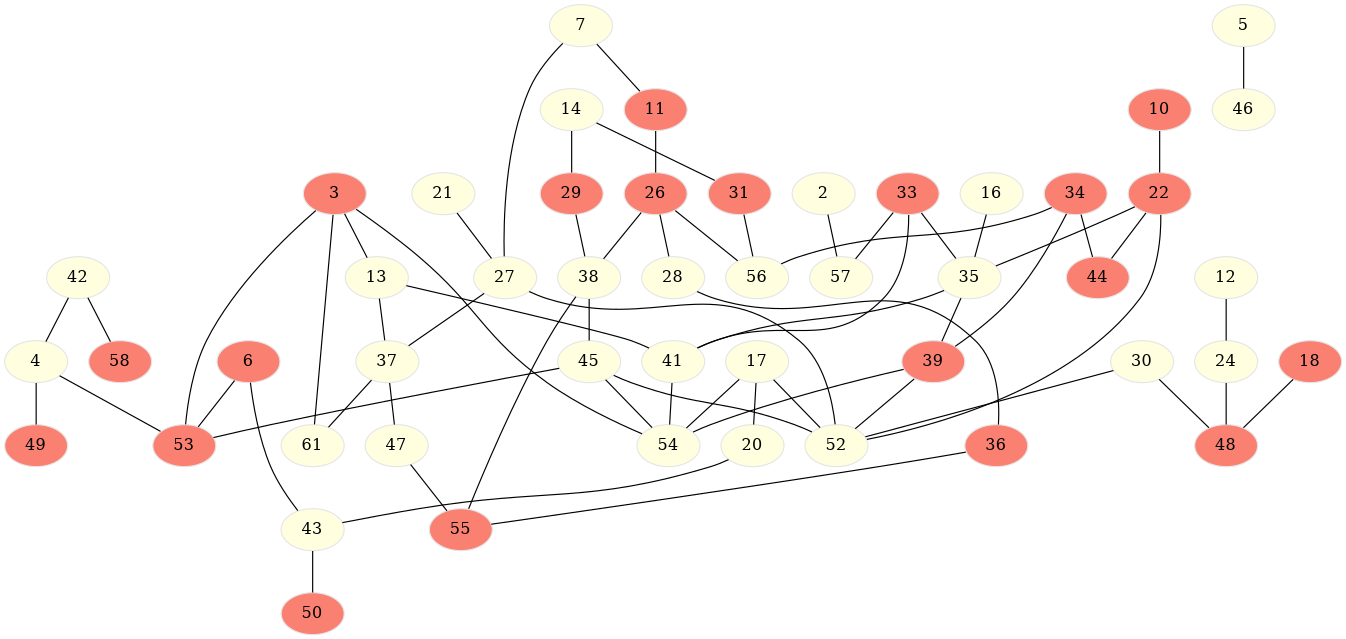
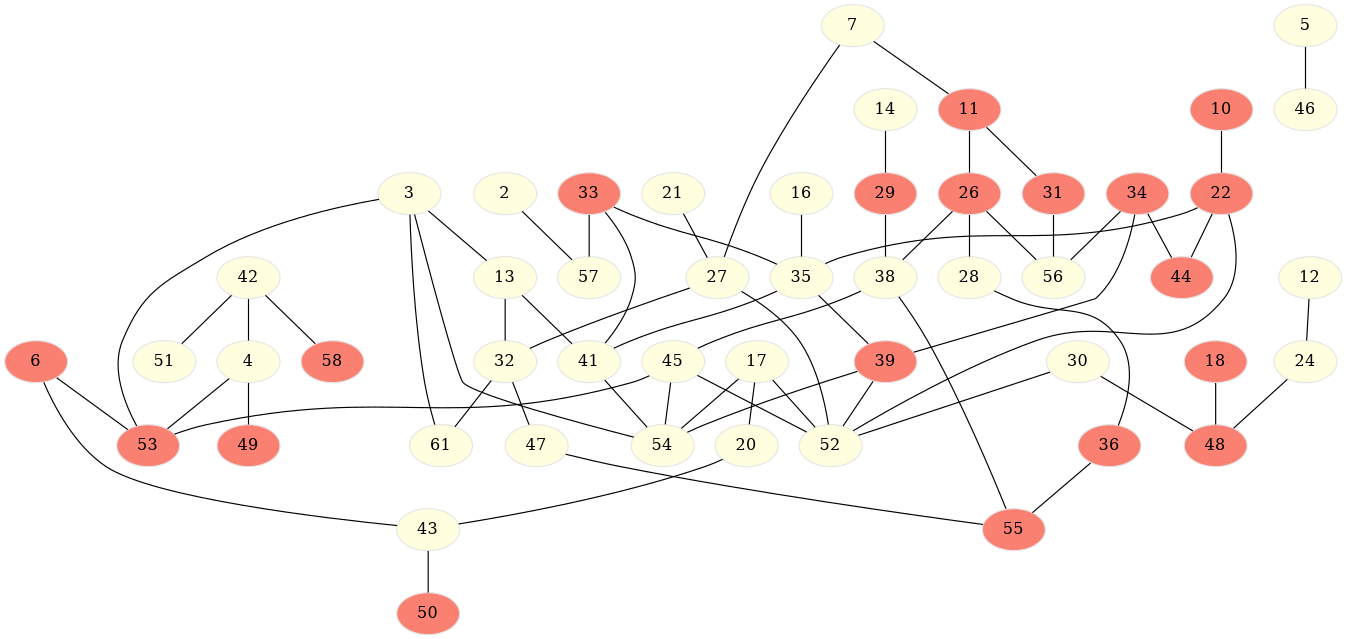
(647, 147) -> (1011, 152)
(335, 194) -> (410, 194)
none -> (164, 362)
(387, 362) -> (505, 362)
